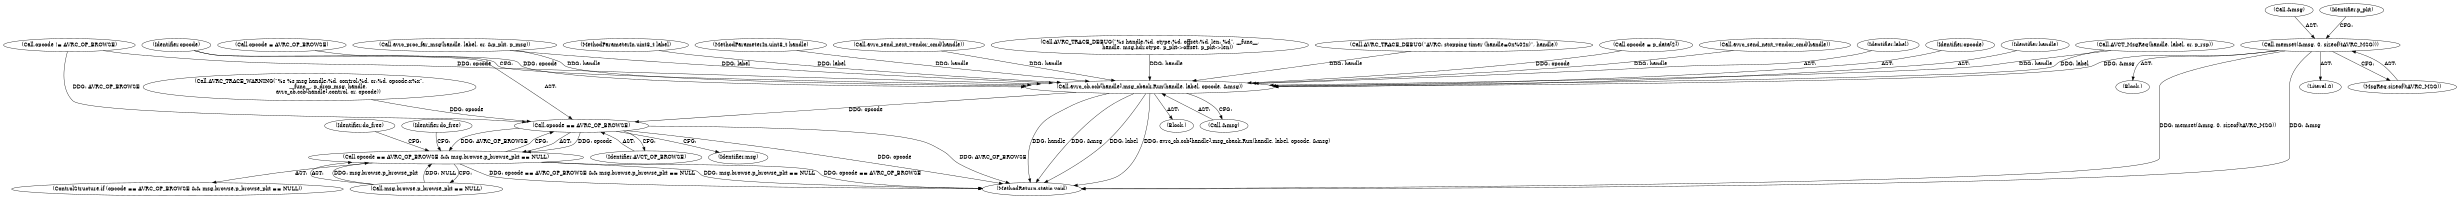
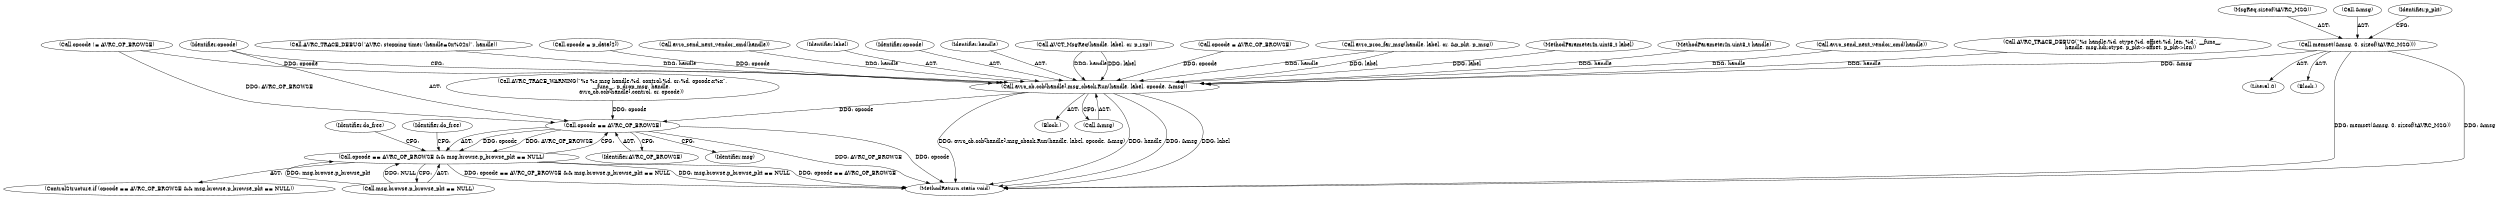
(2360, 65) -> none
(646, 157) -> (642, 157)
